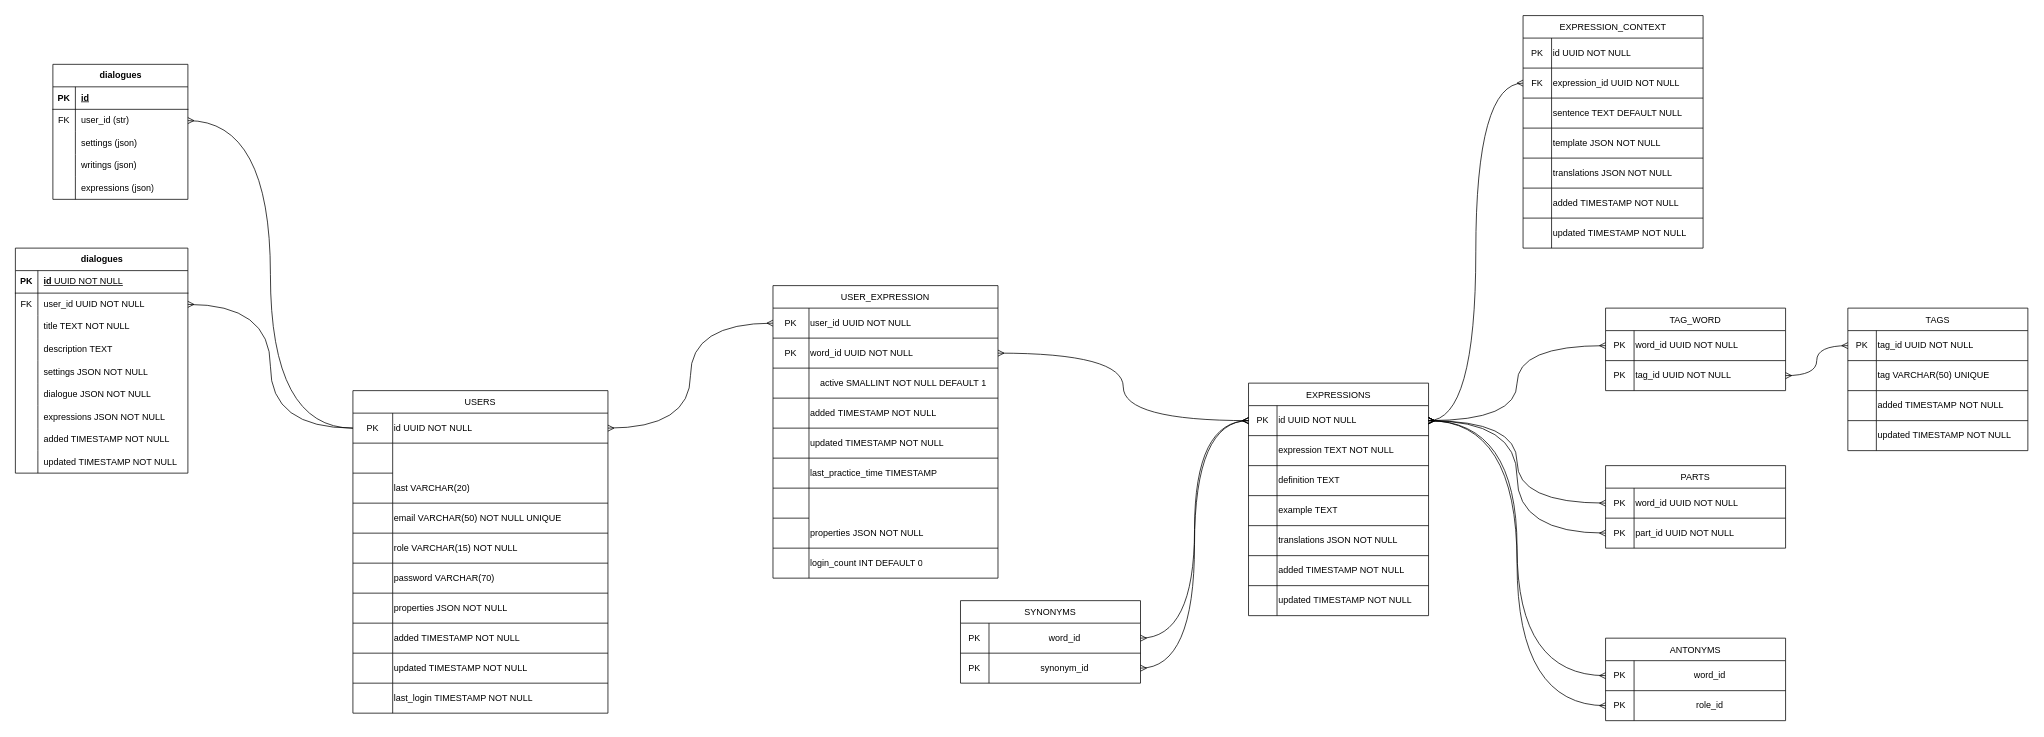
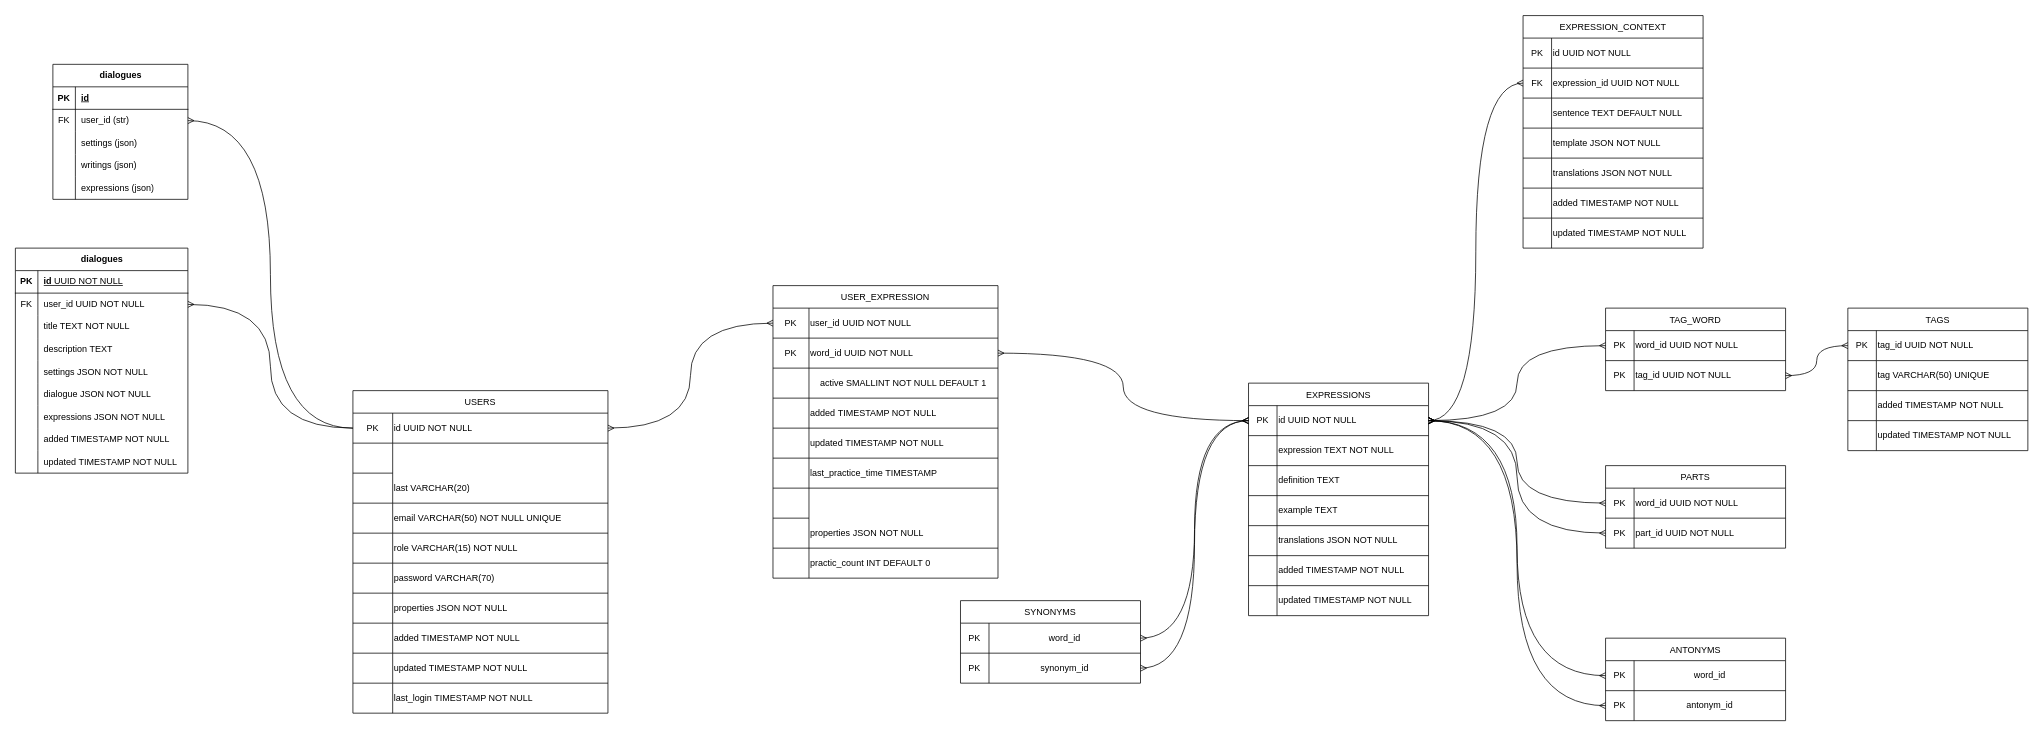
(868, 563) -> (874, 563)
(1710, 705) -> (1710, 705)
